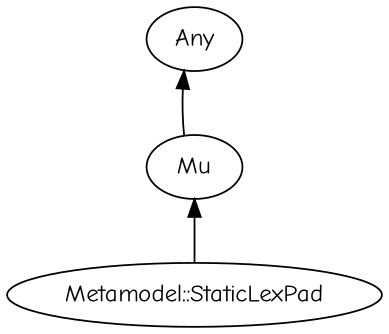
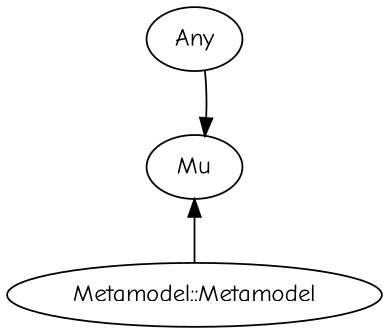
(183, 112) -> (206, 94)
(195, 295) -> (195, 295)
